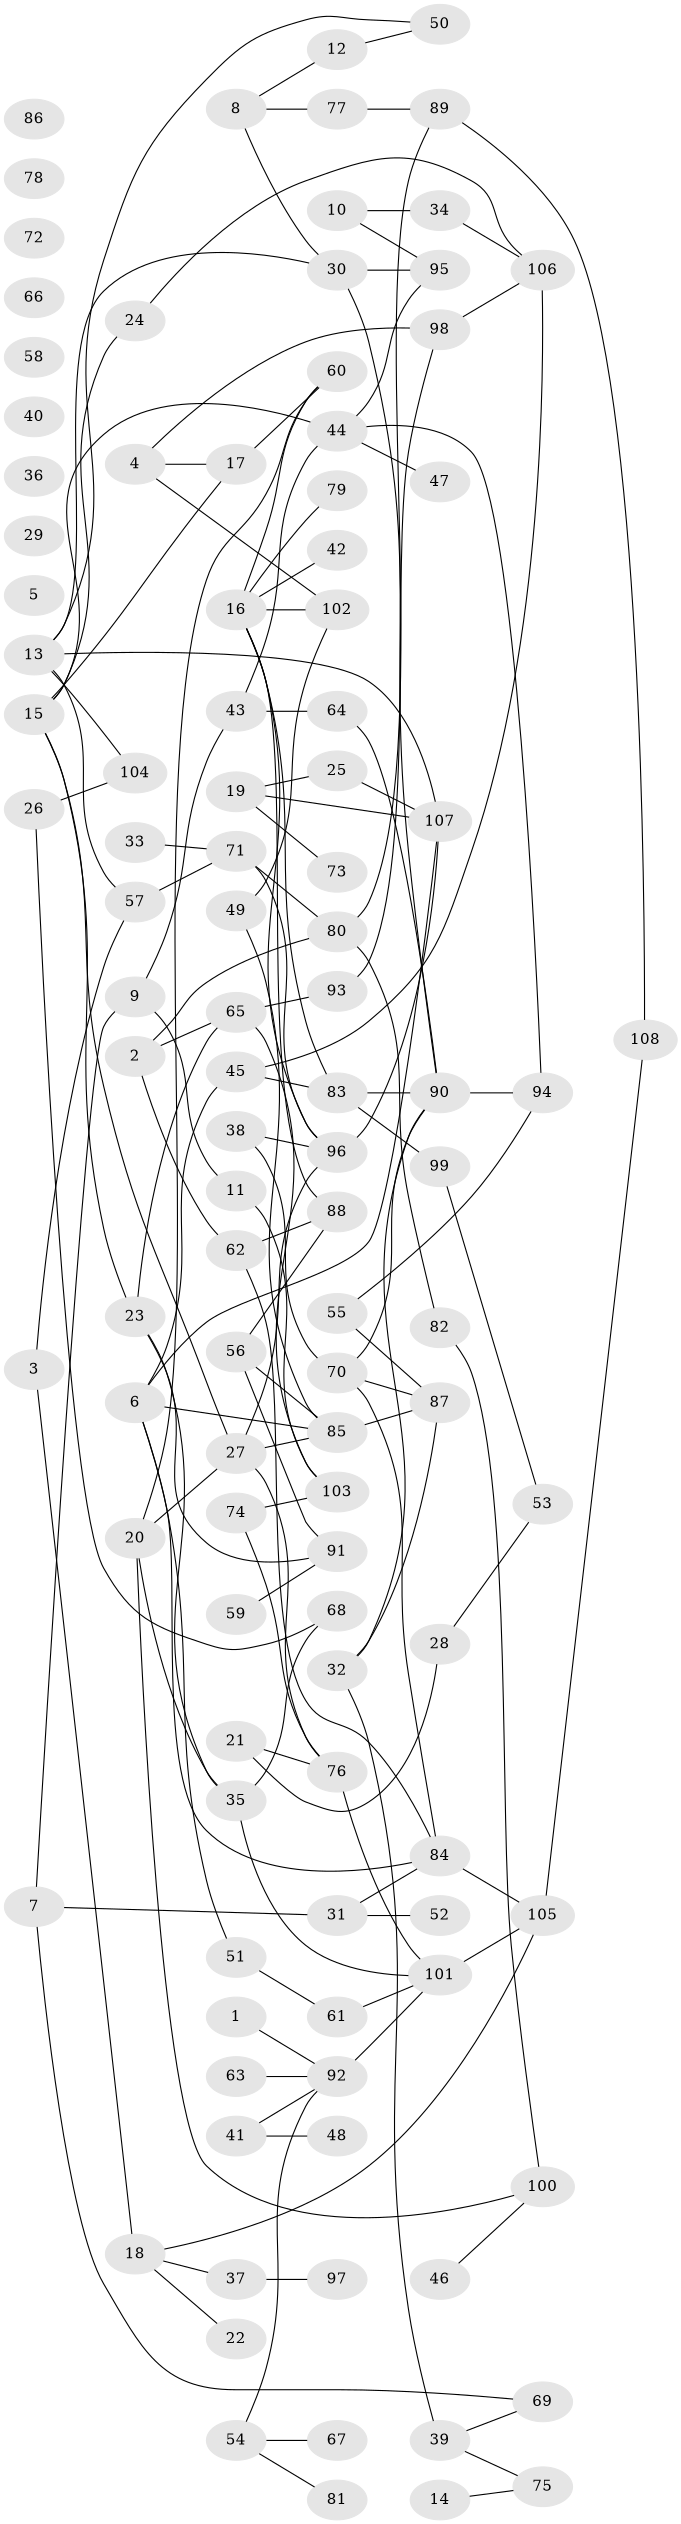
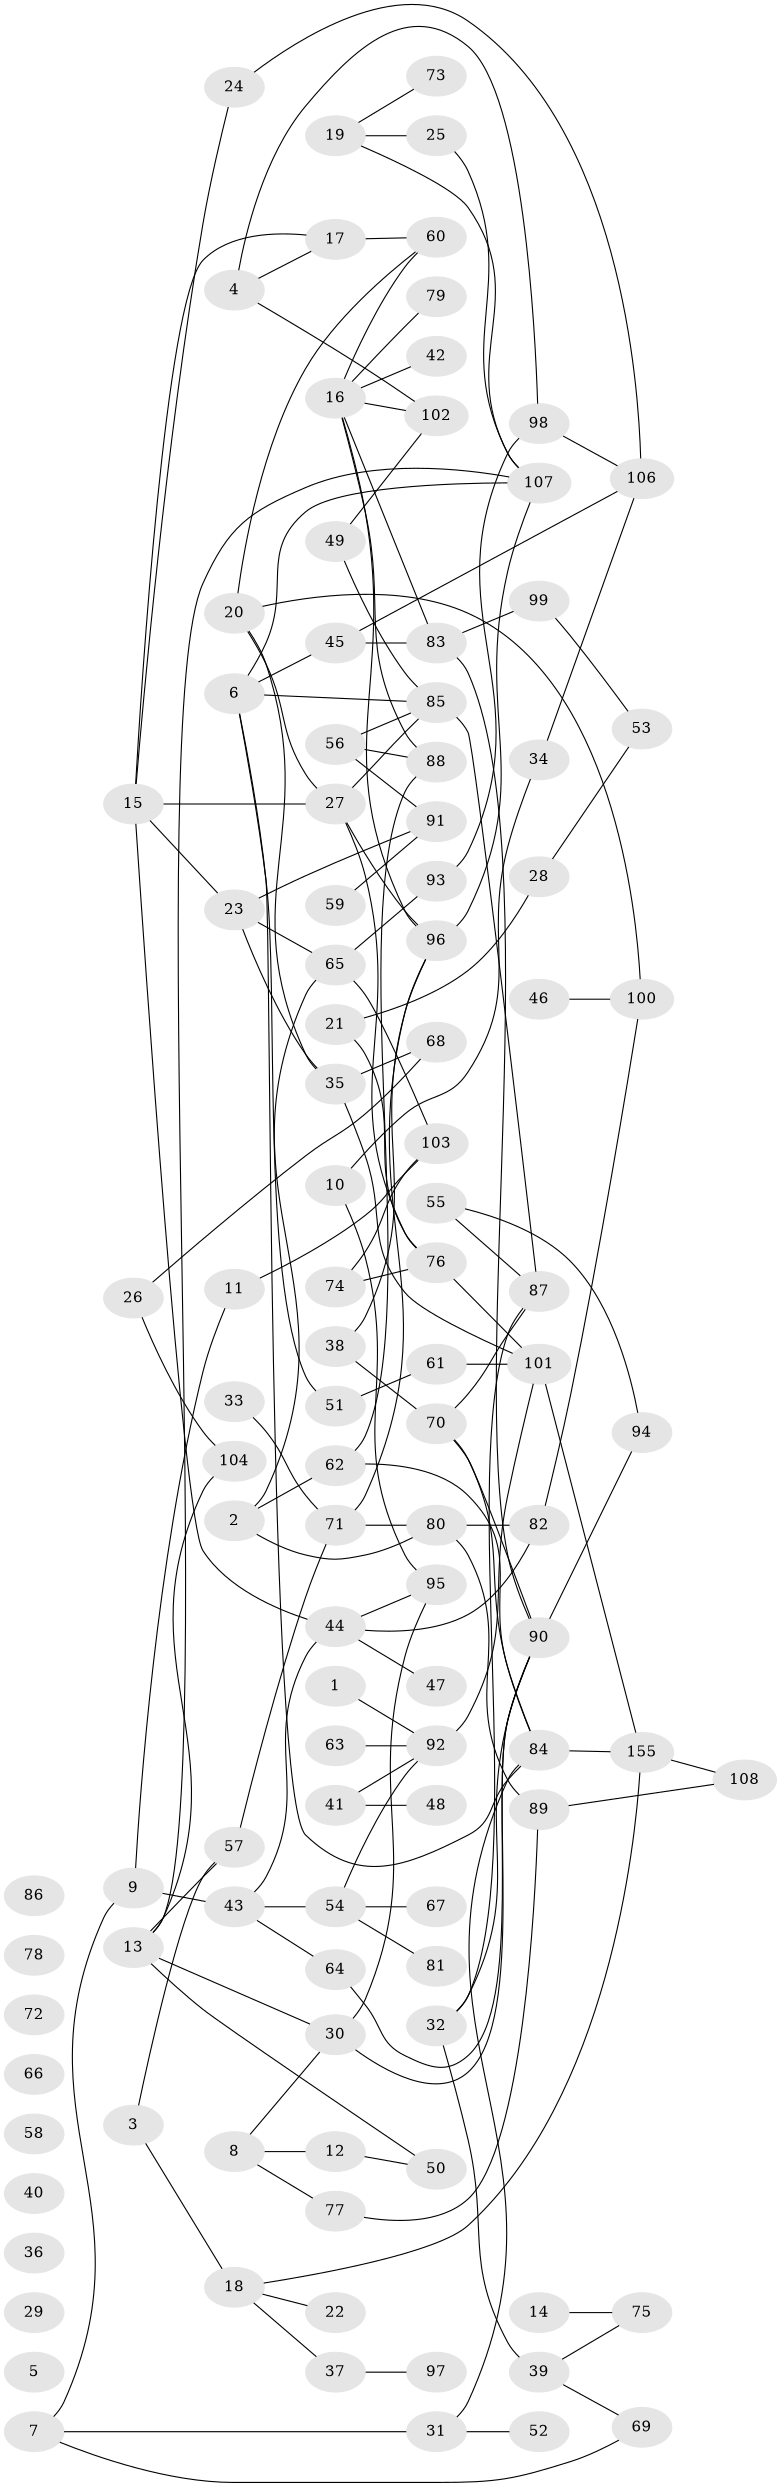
(518, 704) -> (463, 1617)
none -> (285, 1907)
(543, 1916) -> (642, 1752)
